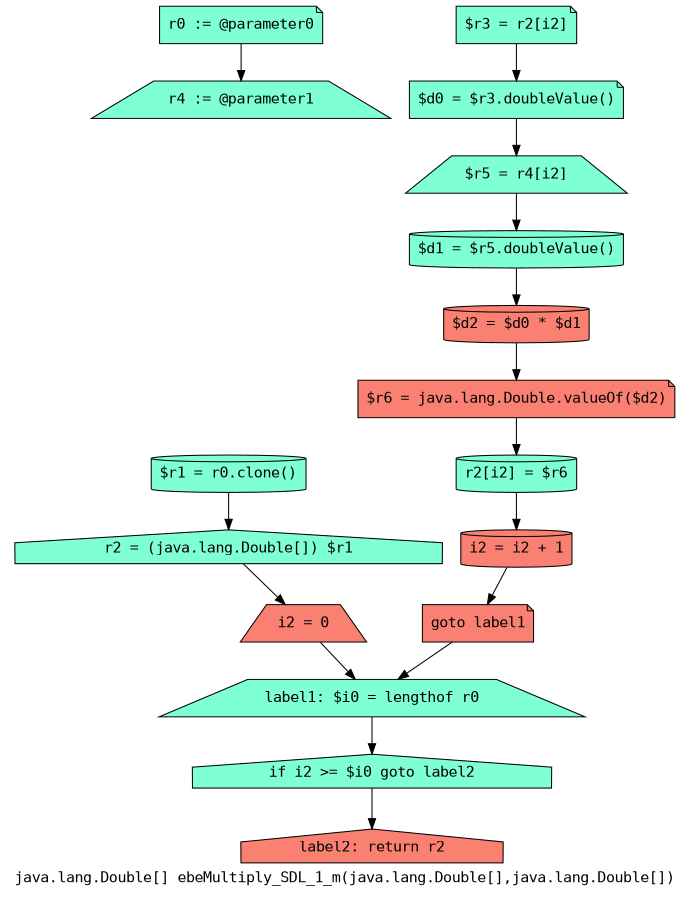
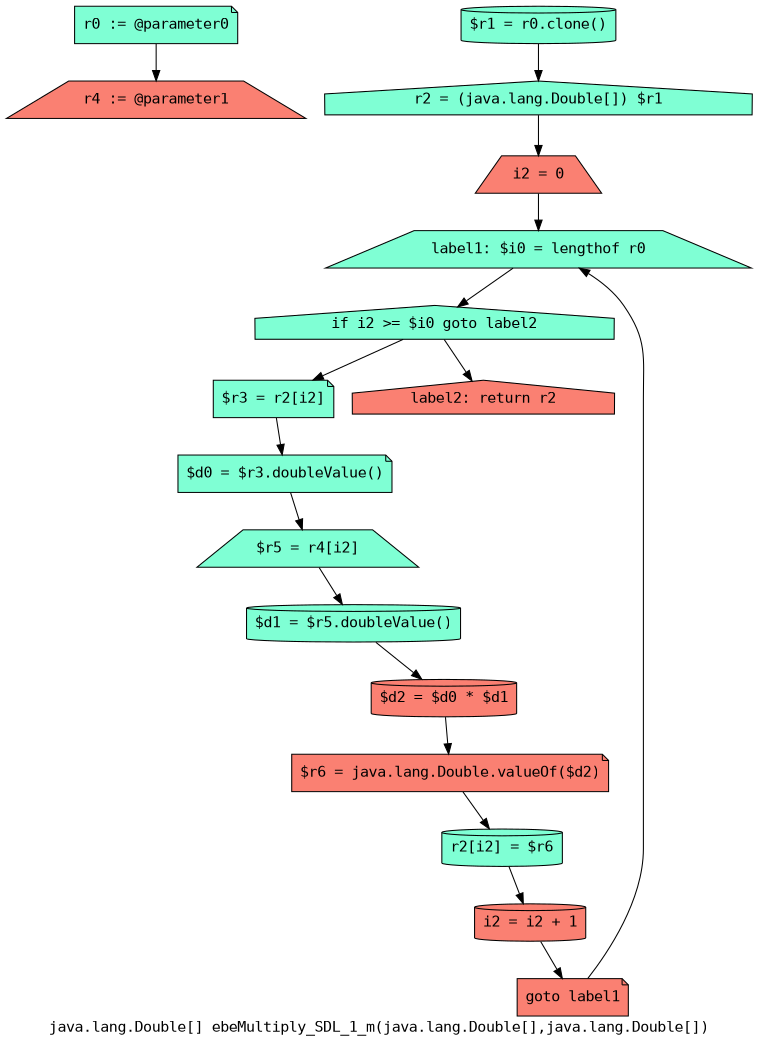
(241, 100) -> (156, 100)
none -> (363, 358)
